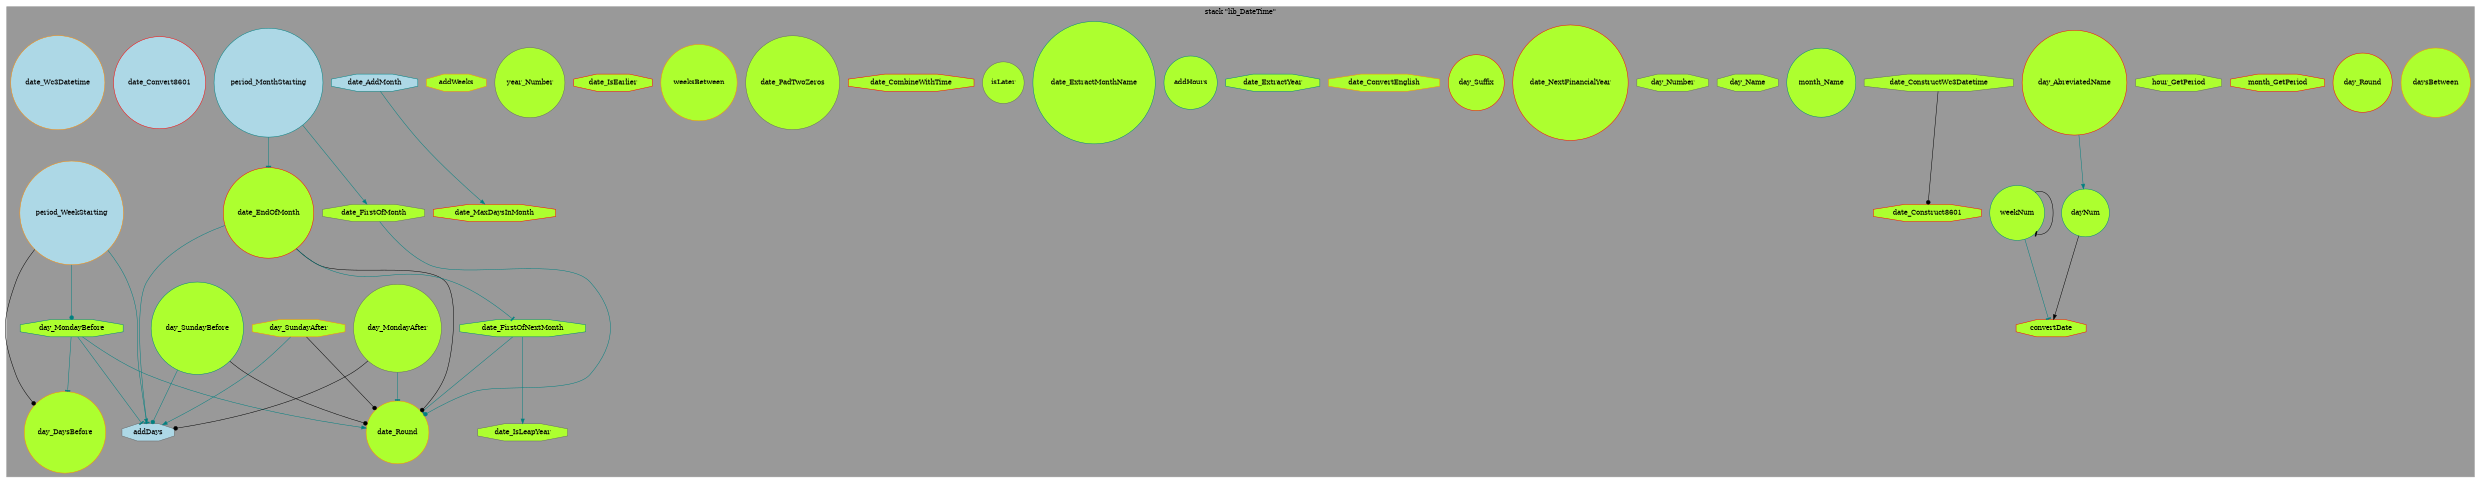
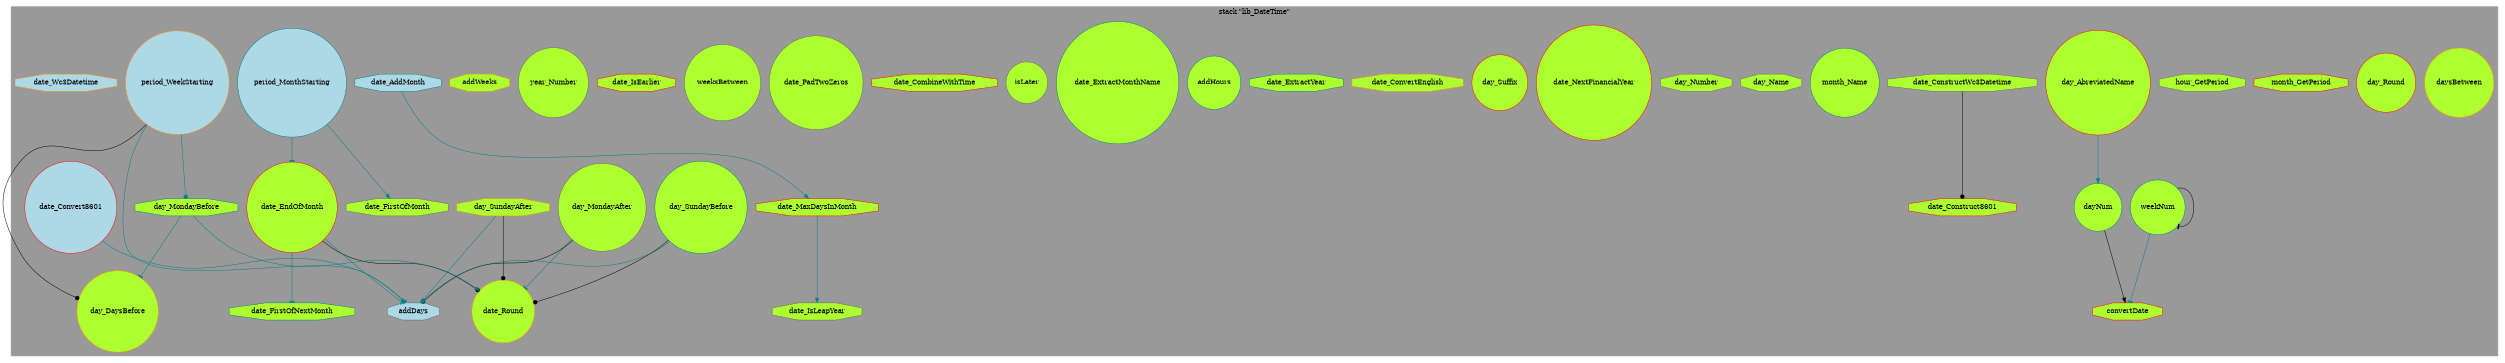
(58, 83) -> (66, 83)
(699, 83) -> (722, 83)
(603, 300) -> none
(468, 374) -> none
(523, 378) -> (817, 257)
(109, 379) -> (256, 261)
